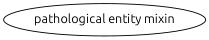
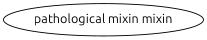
(105, 20) -> (103, 20)
